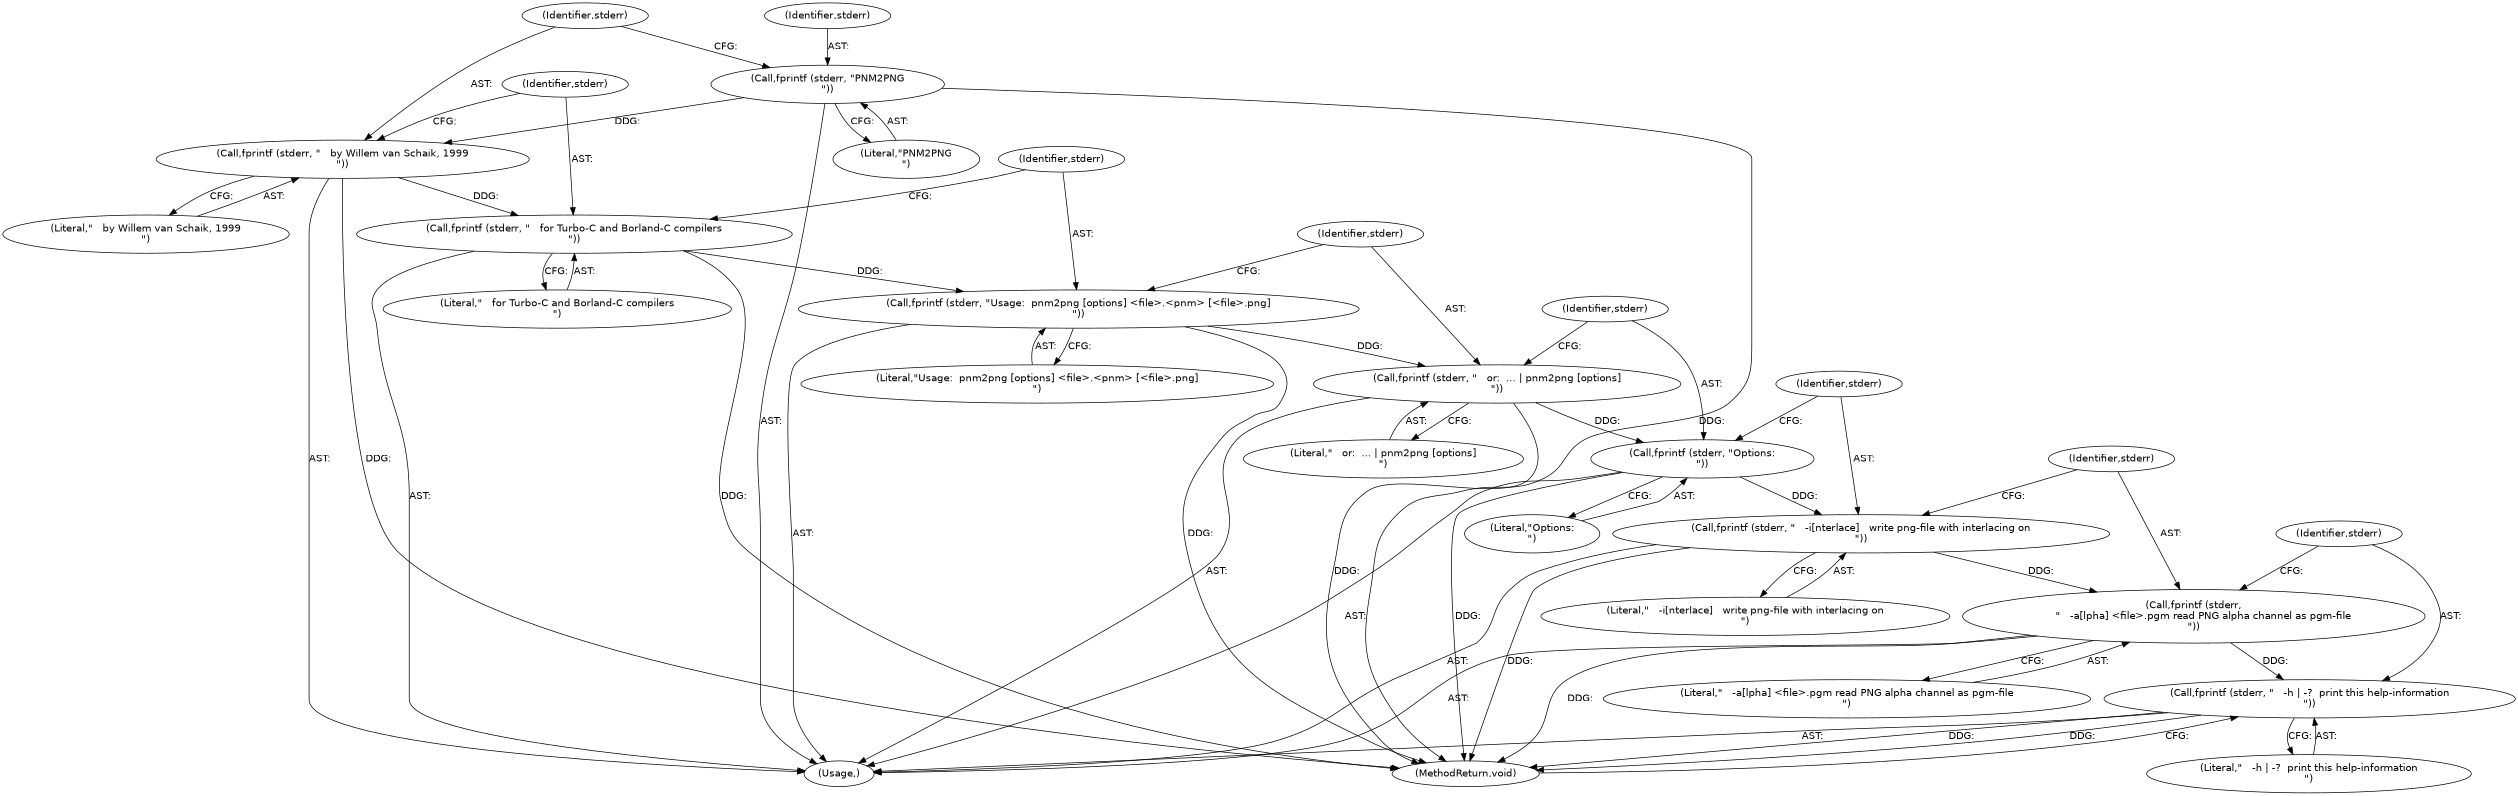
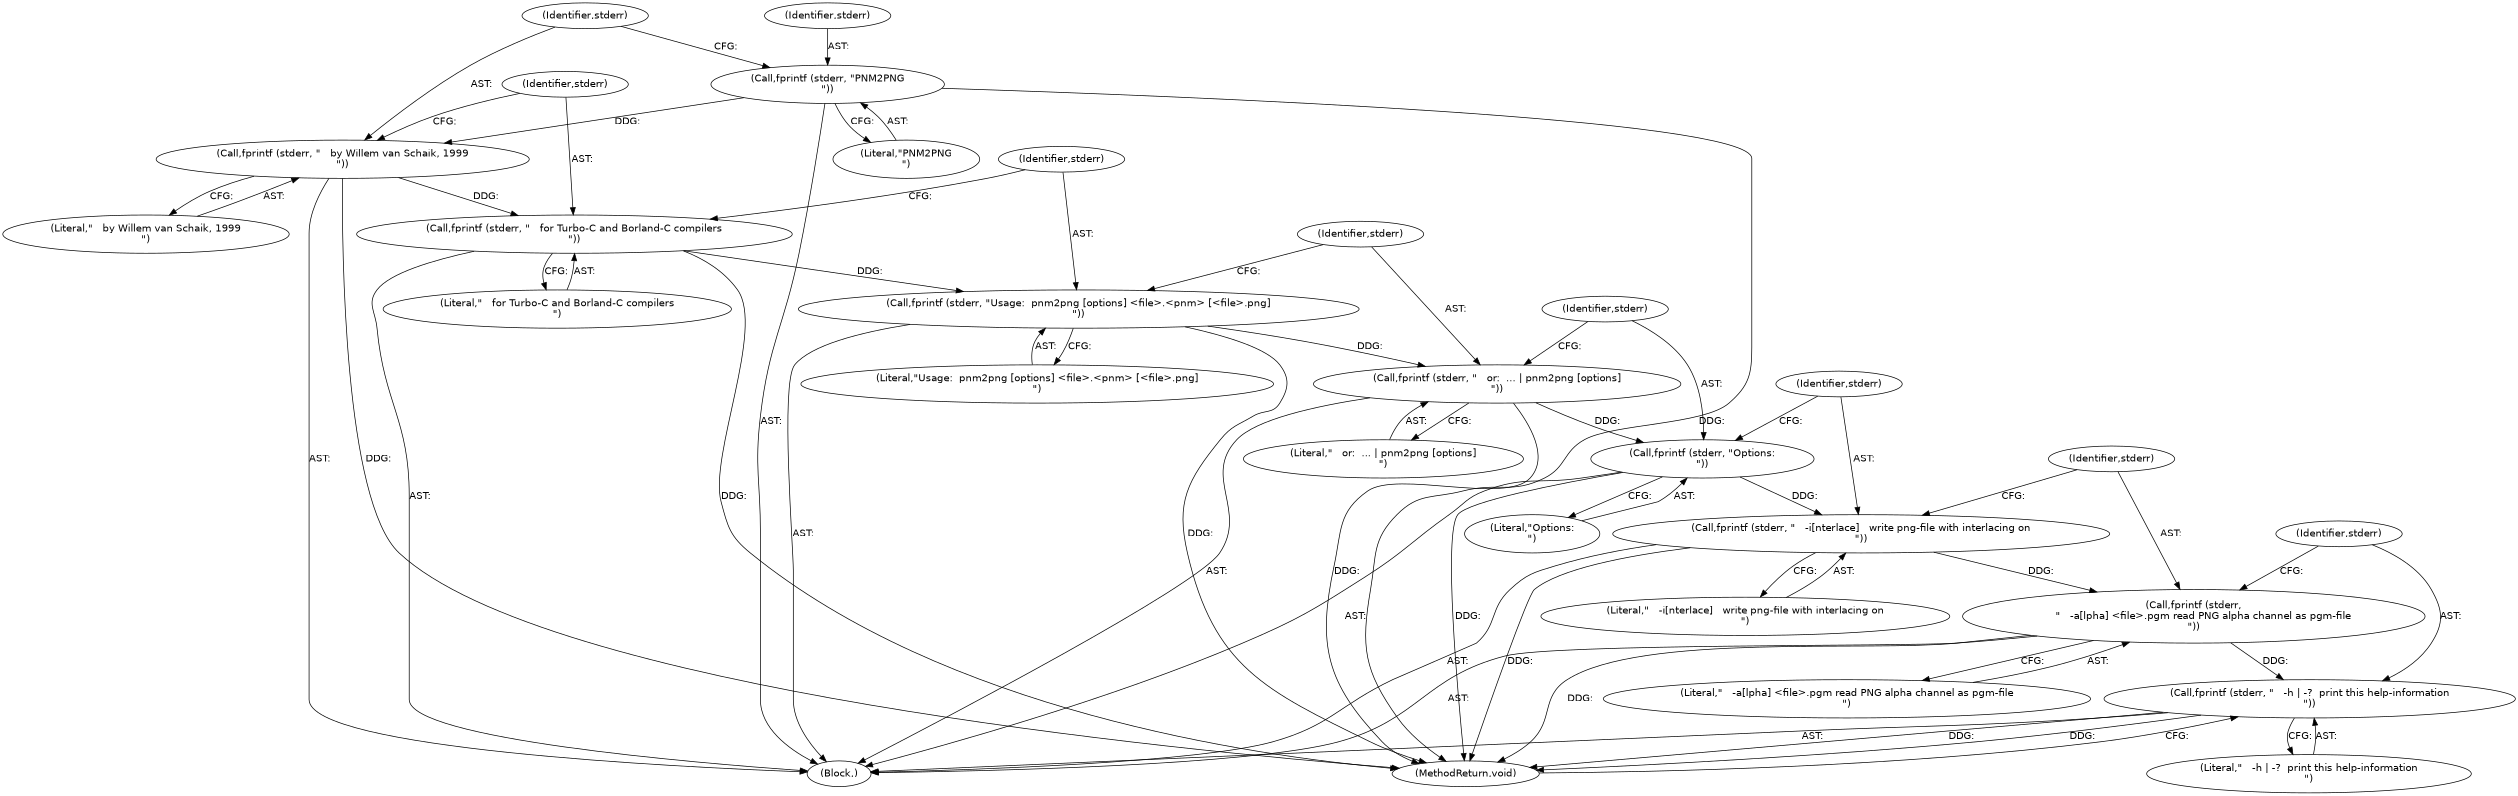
(839, 774) -> (839, 774)
